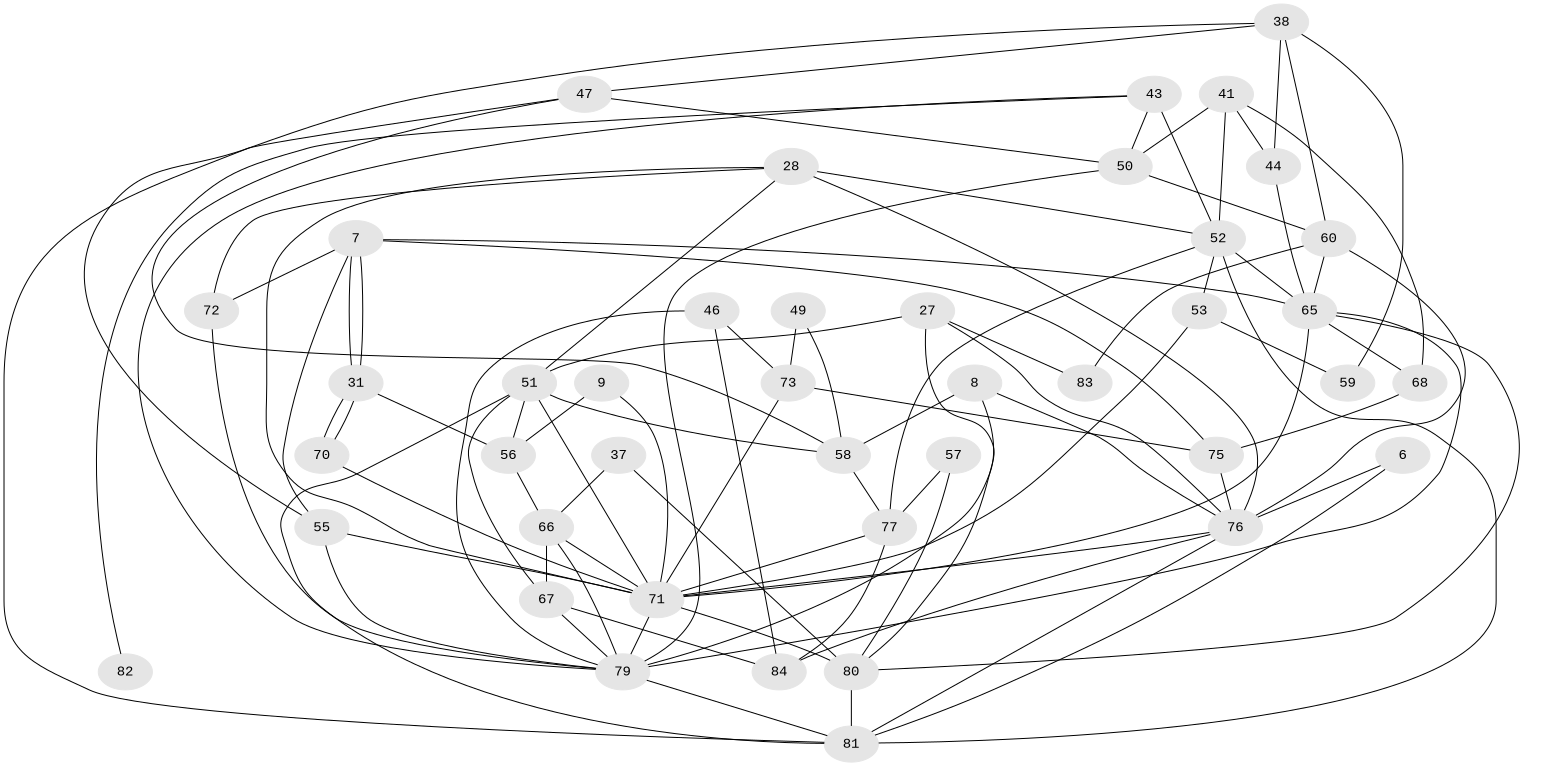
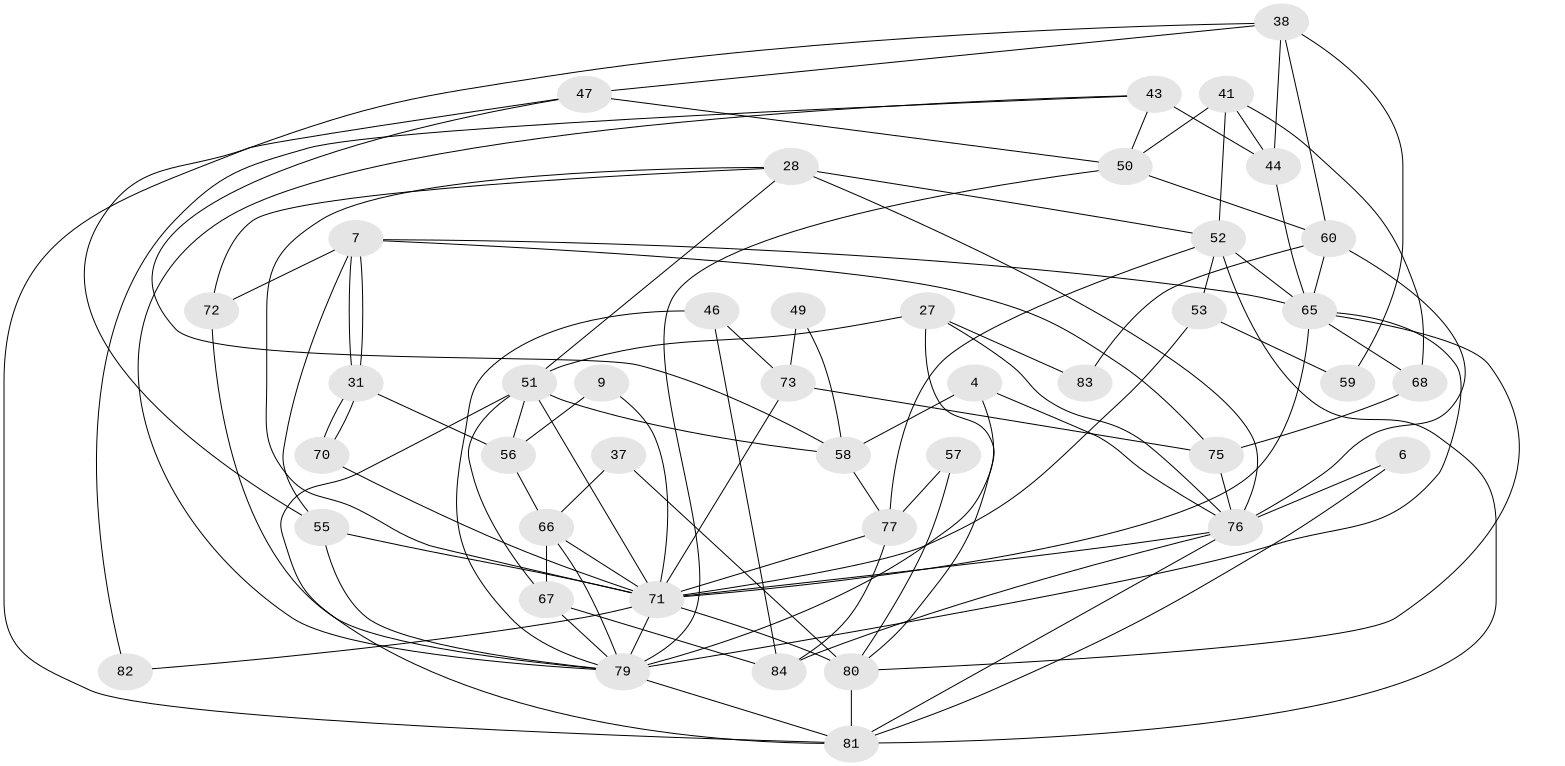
(1186, 167) -> (1214, 130)
(975, 383) -> (975, 383)
none -> (357, 649)
